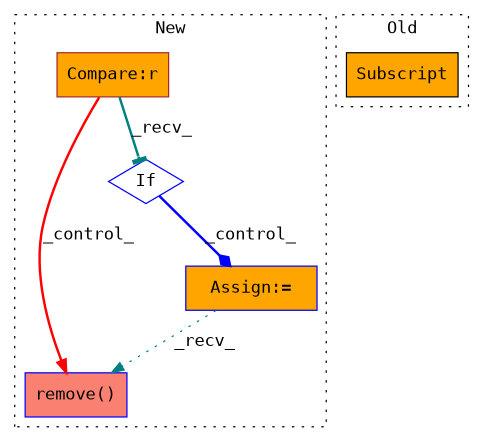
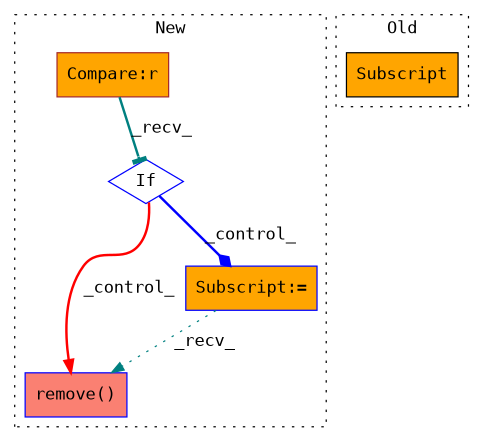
(43, 224) -> (87, 263)
(251, 288) -> (251, 288)
